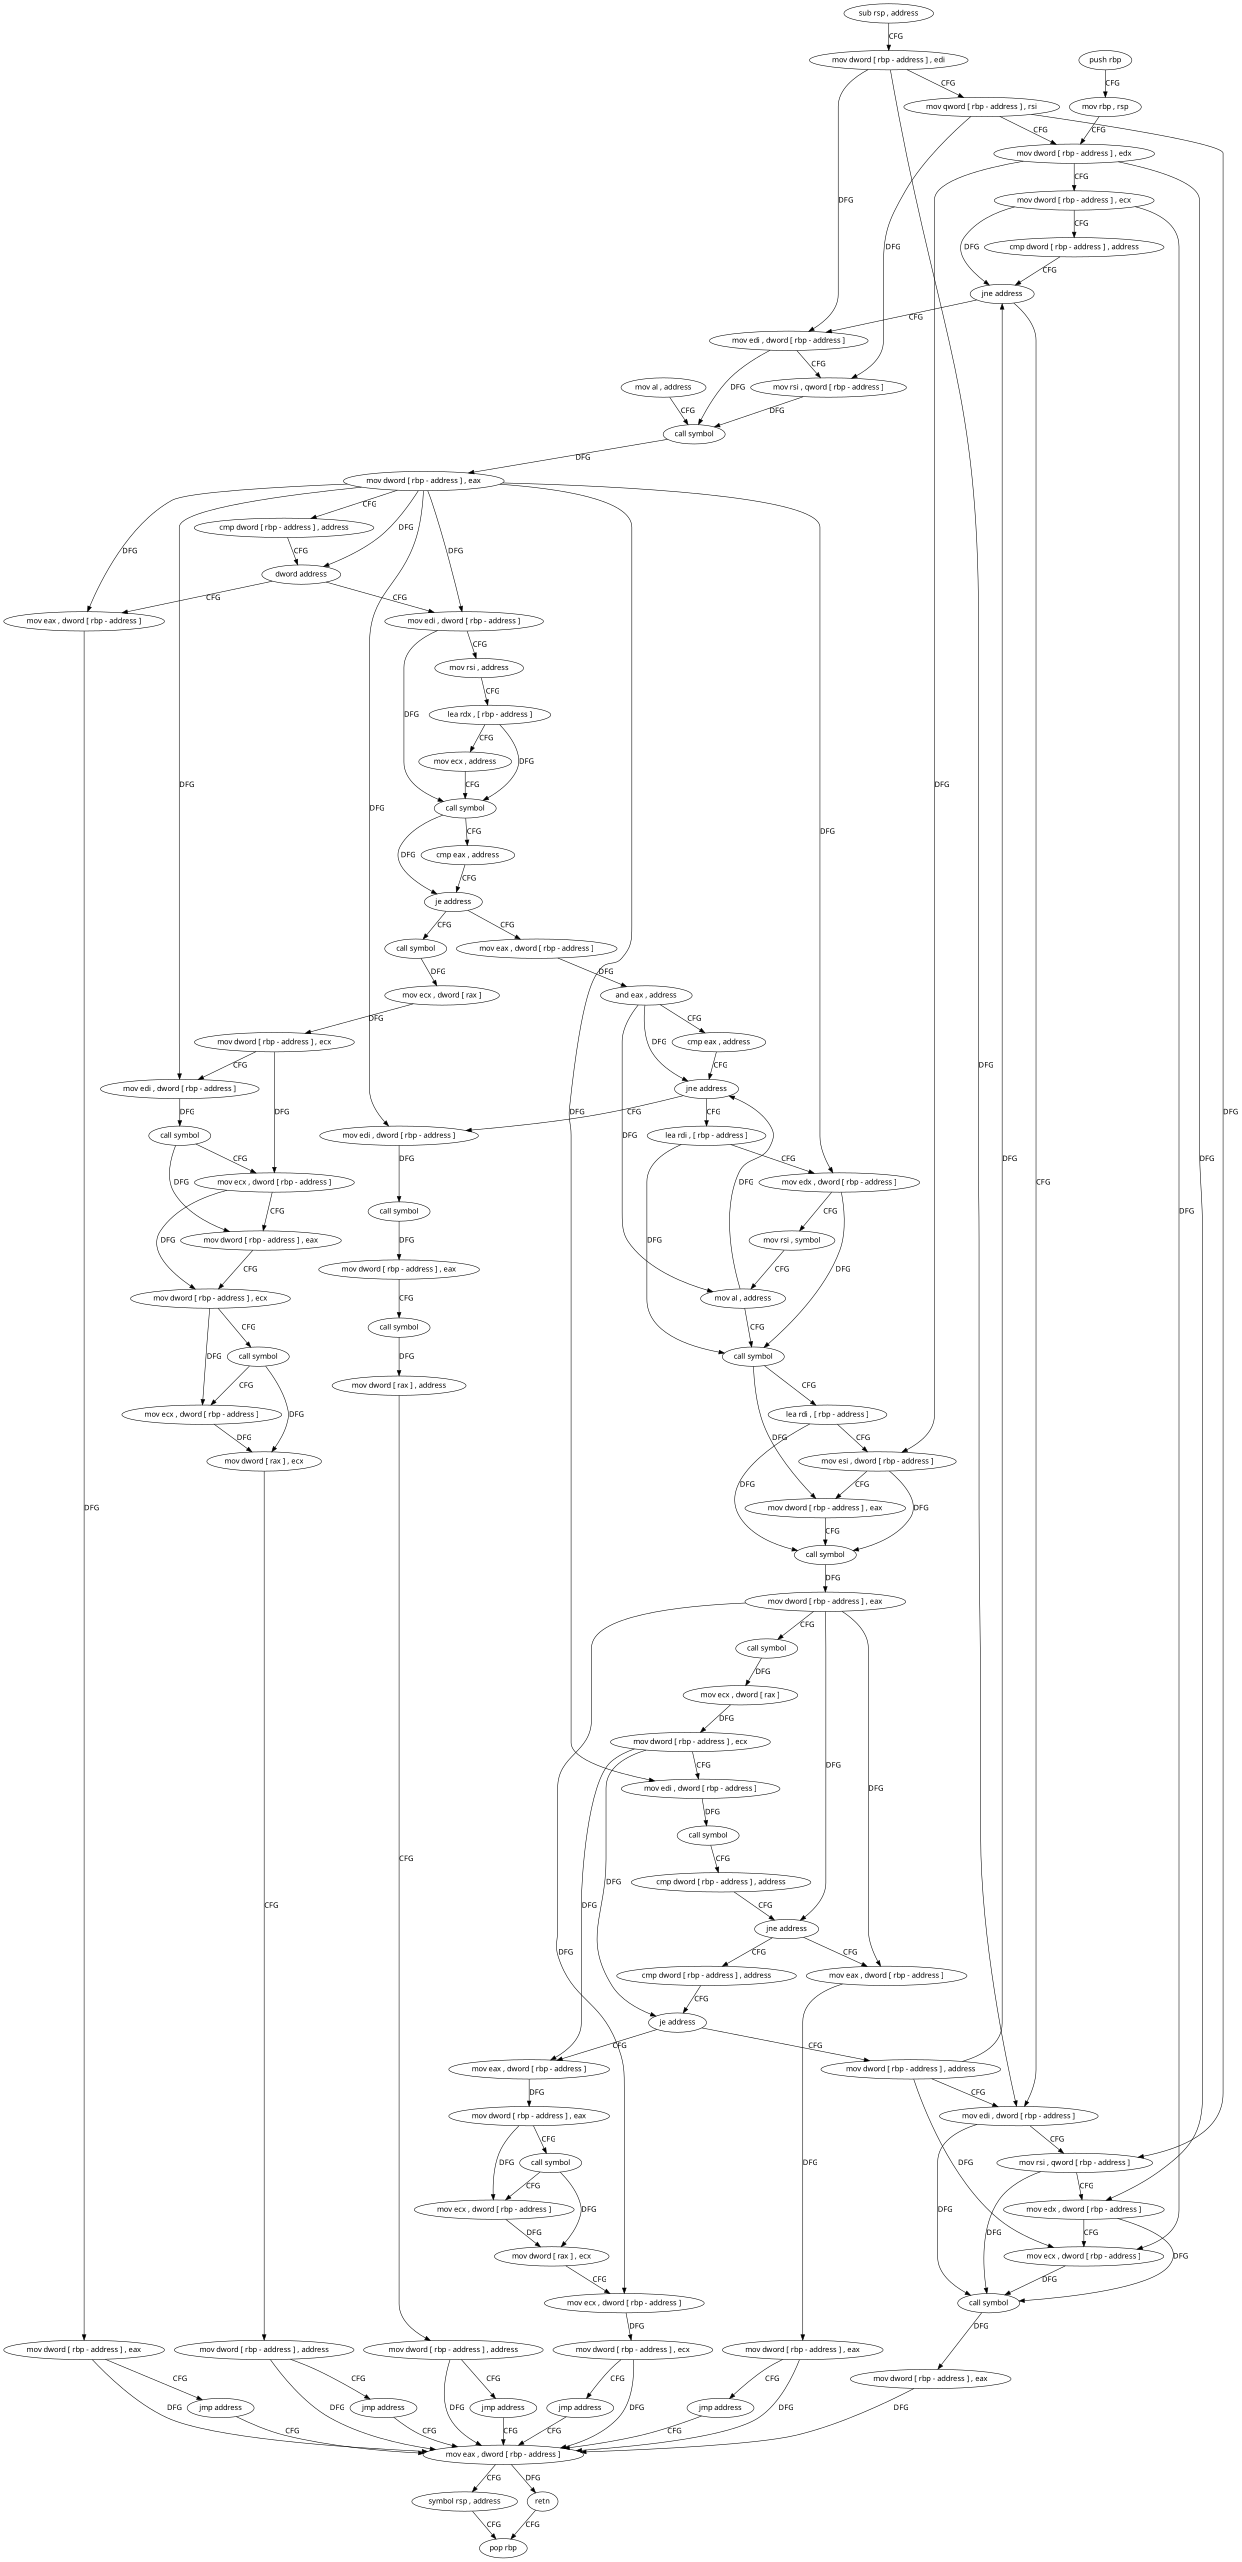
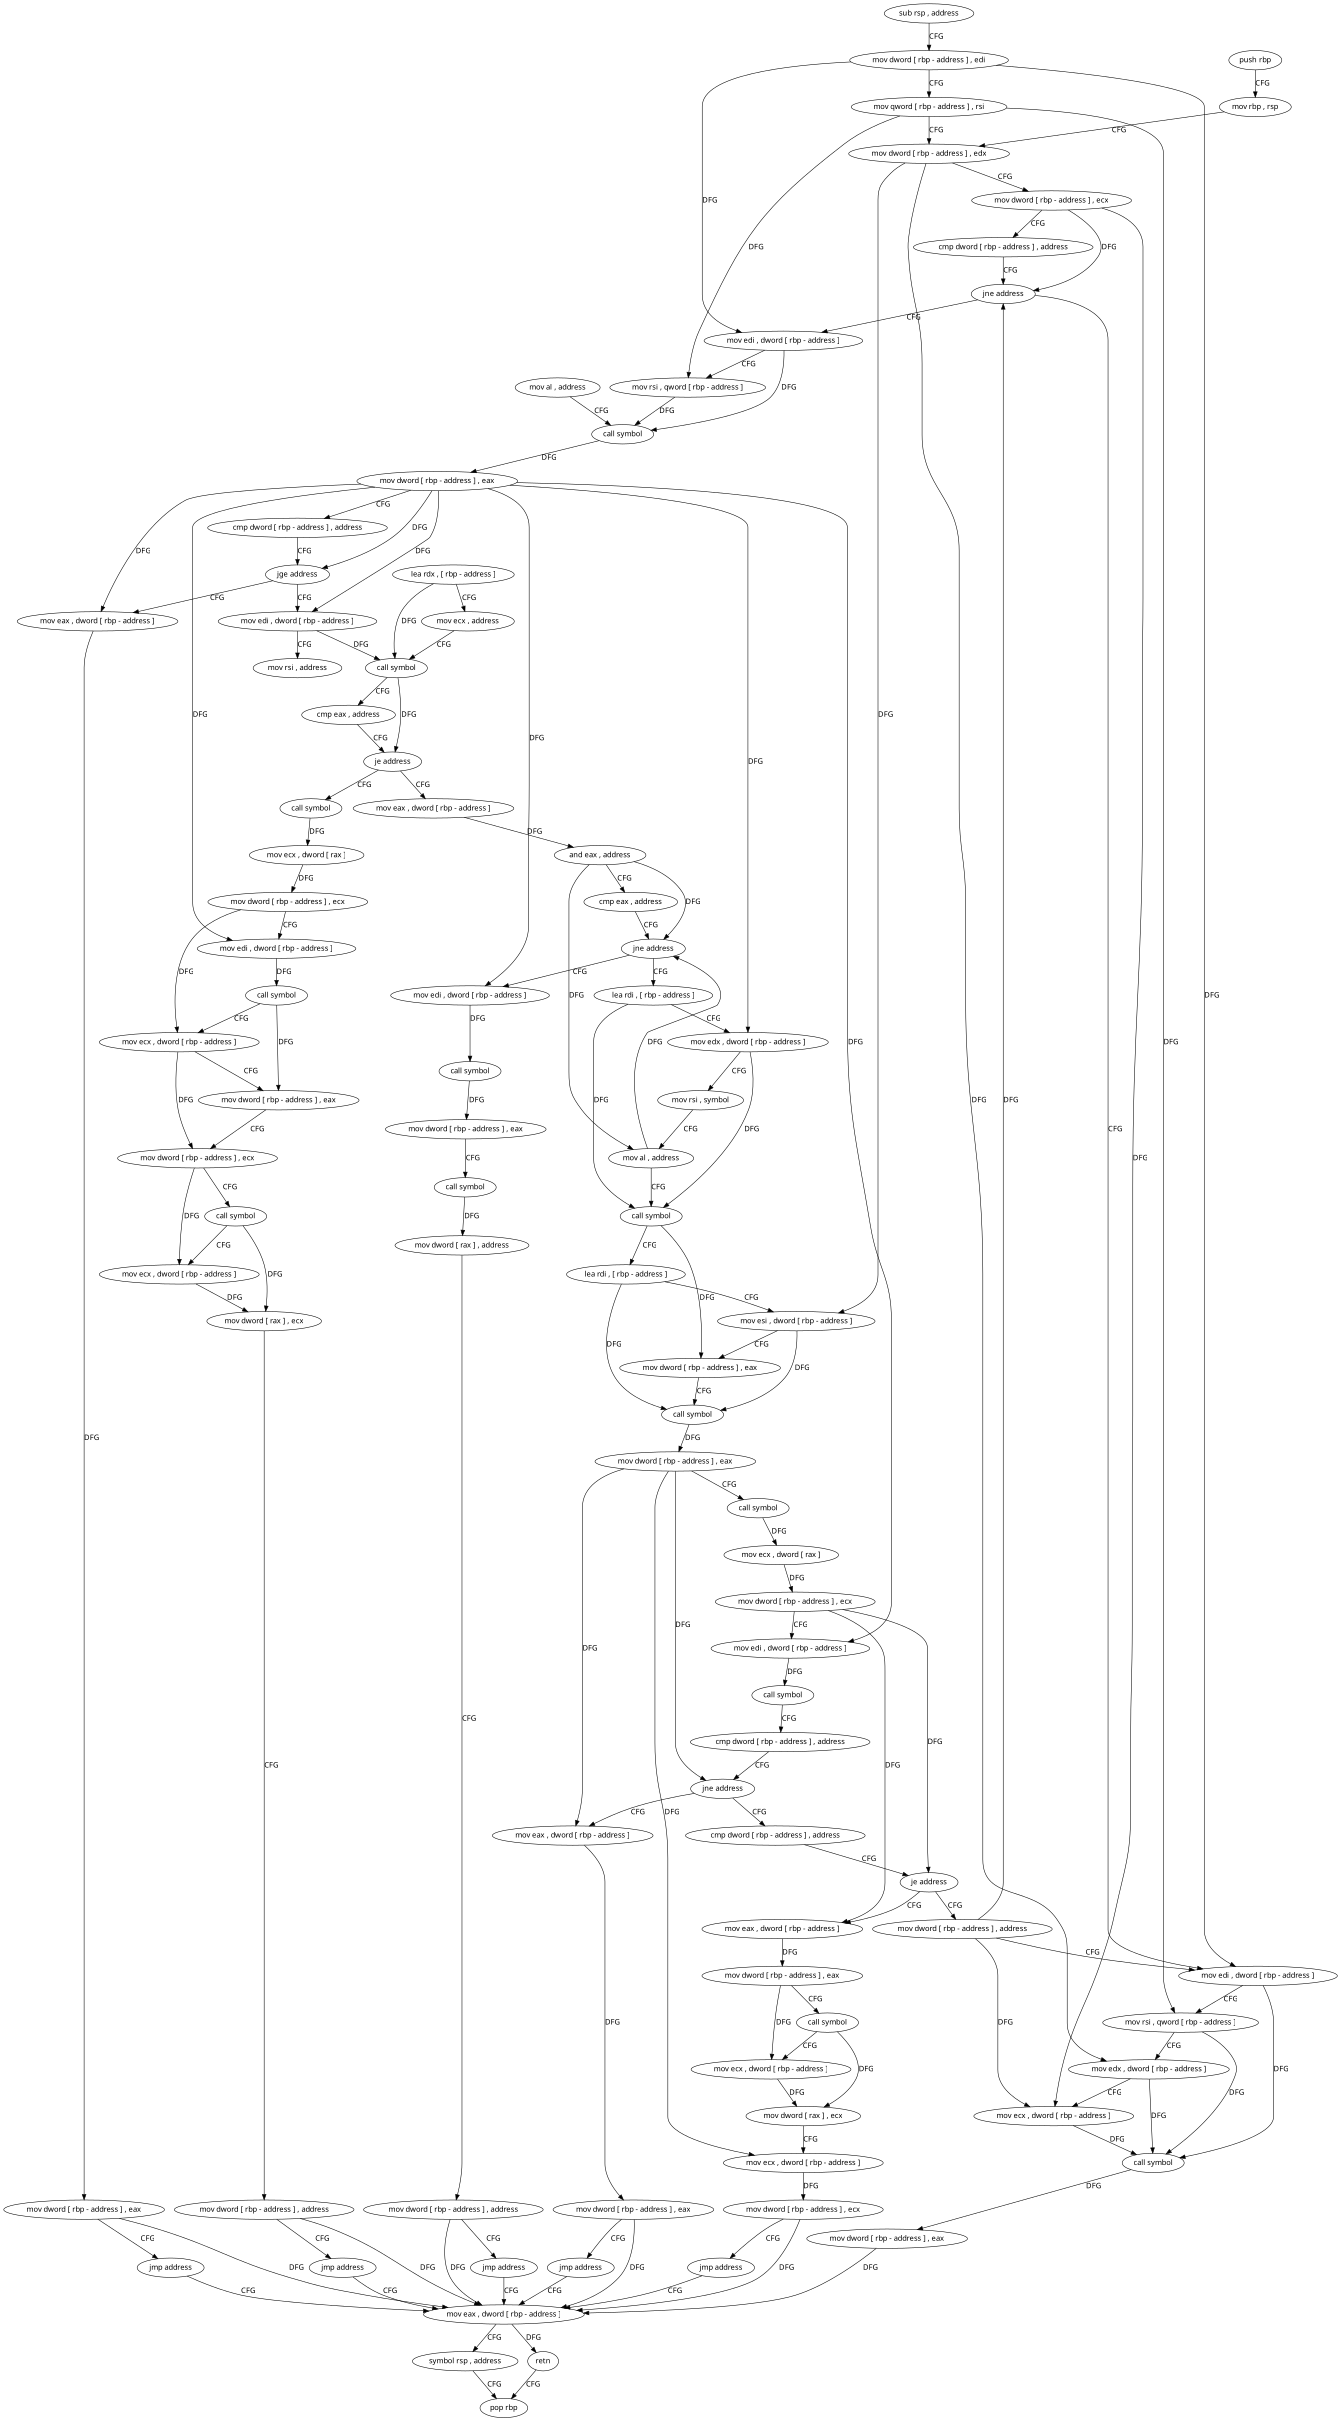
(301, 575) -> (298, 575)
(484, 689) -> none
